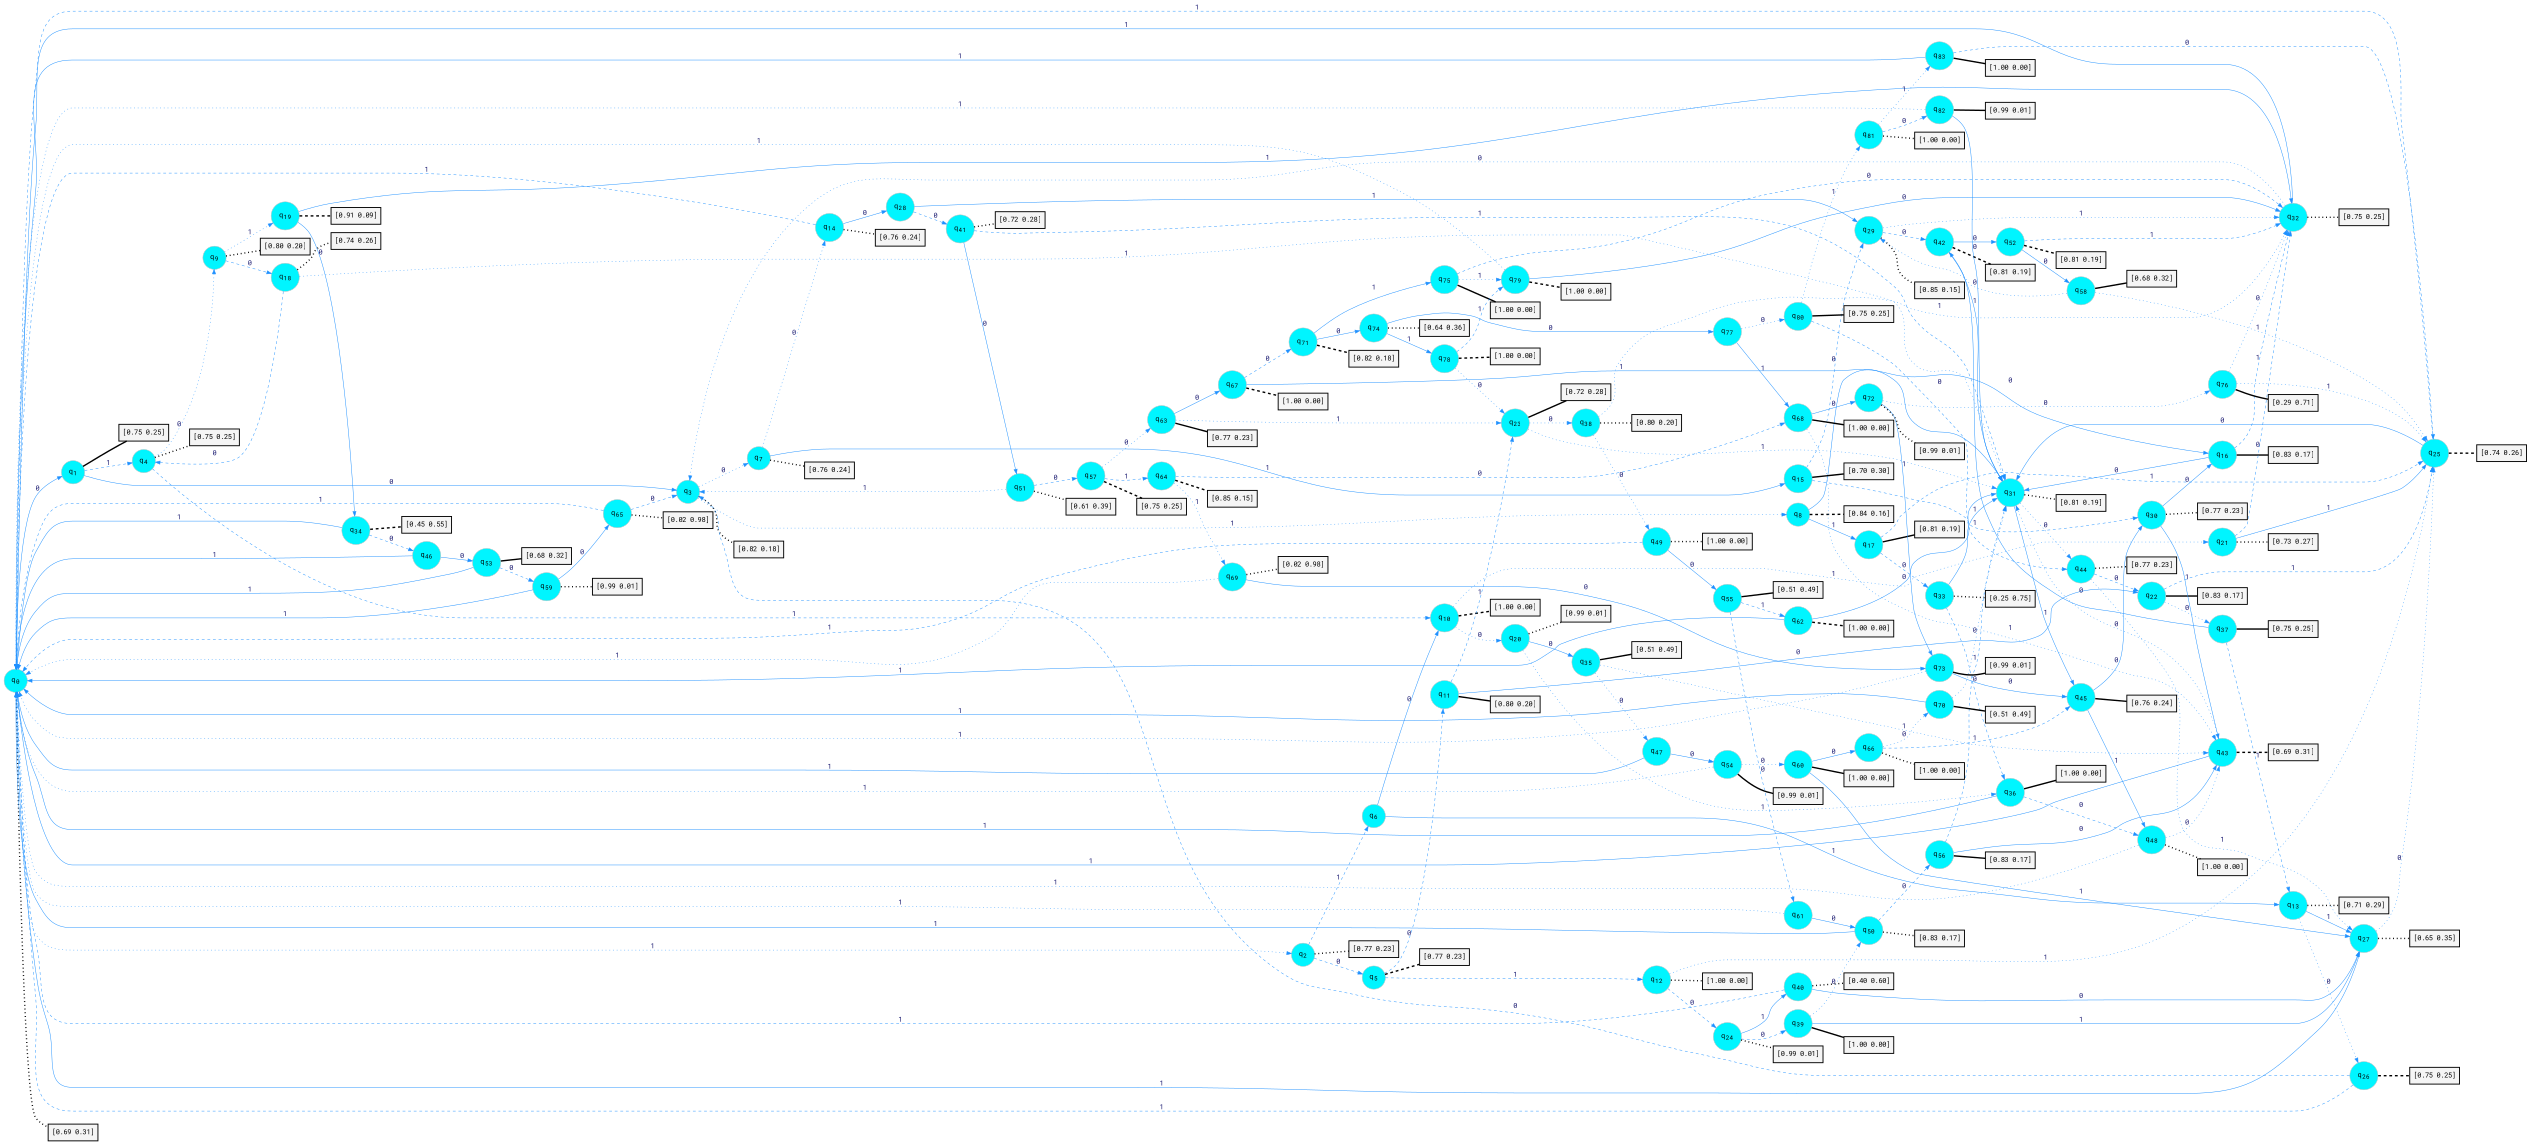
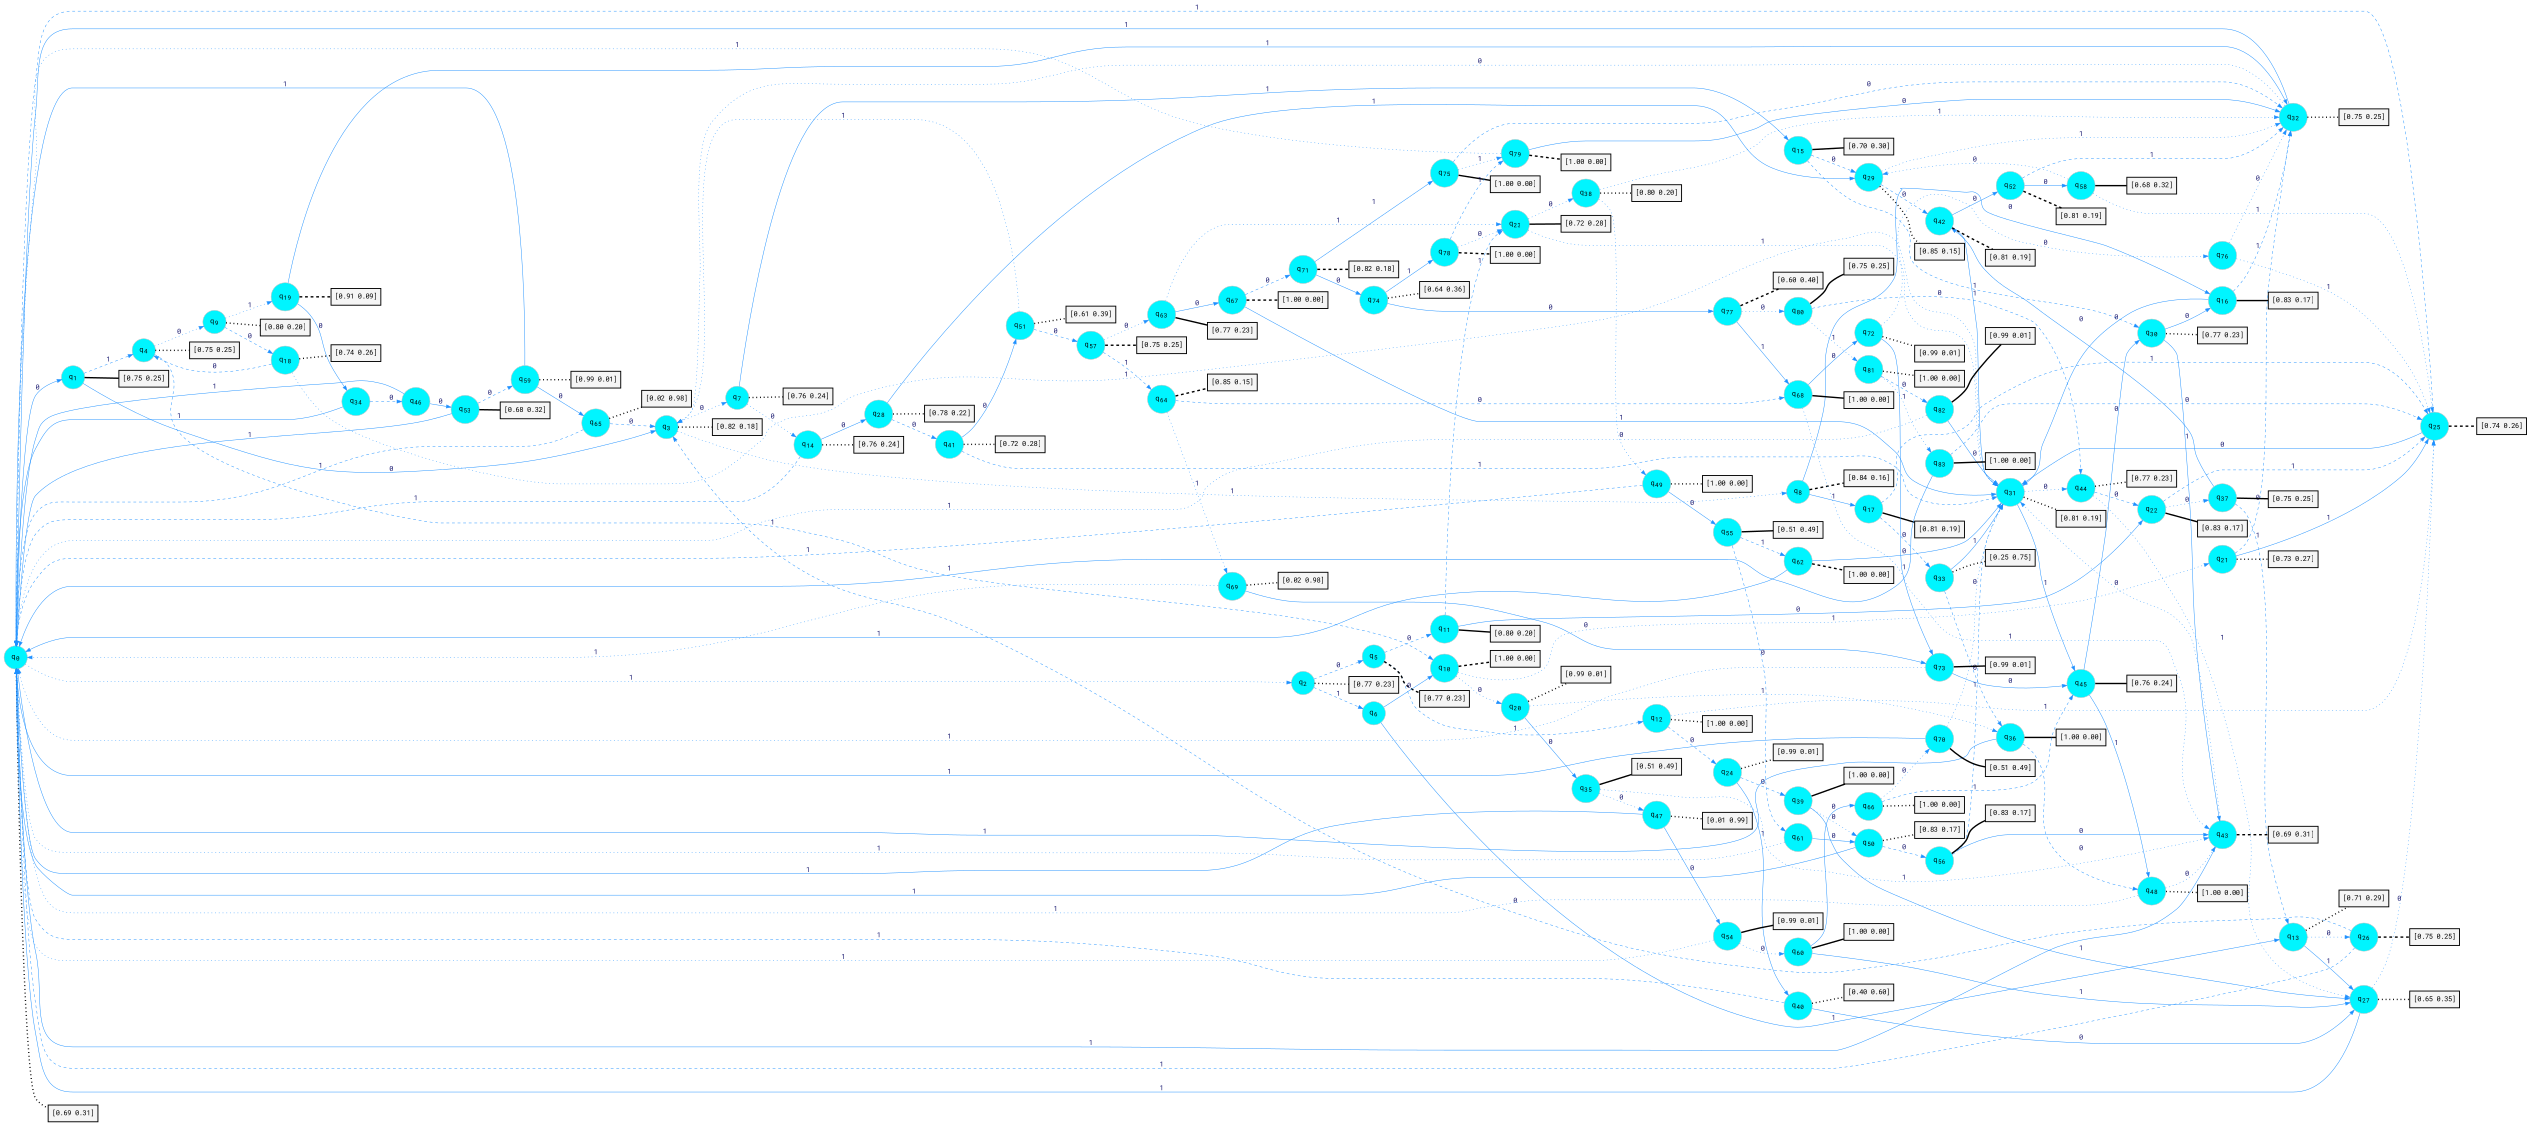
none -> (1798, 281)
(2293, 403) -> none
none -> (949, 414)
(427, 525) -> none
none -> (1727, 821)
